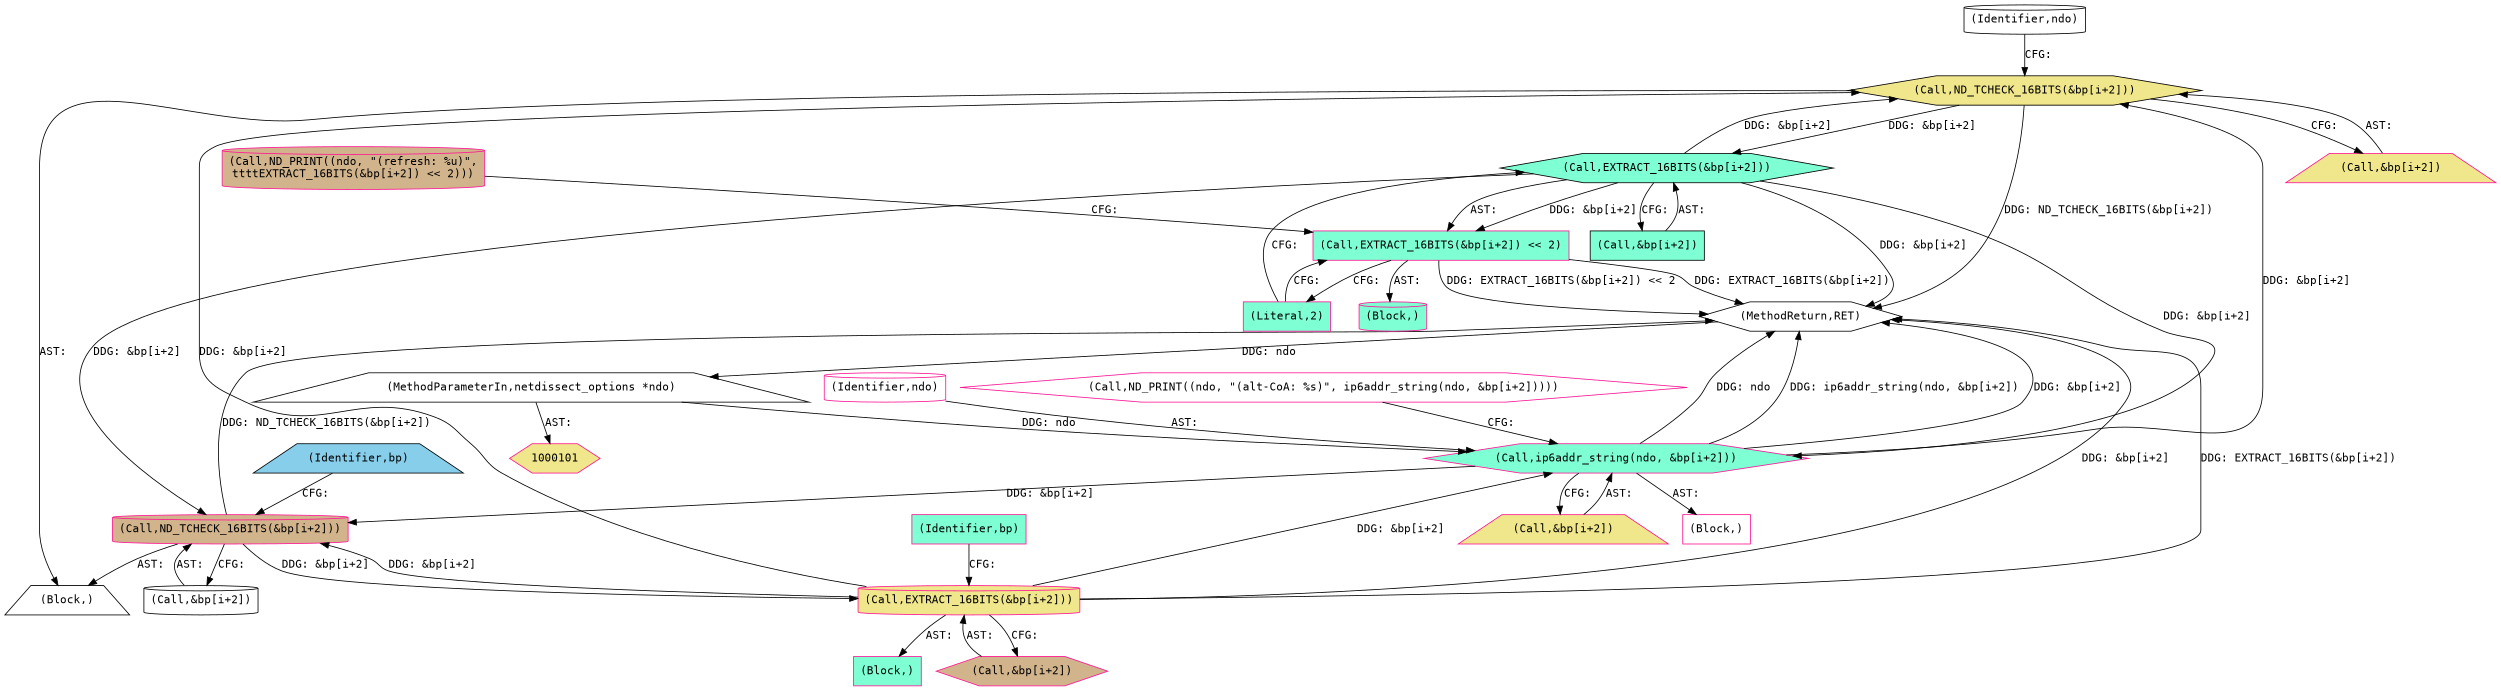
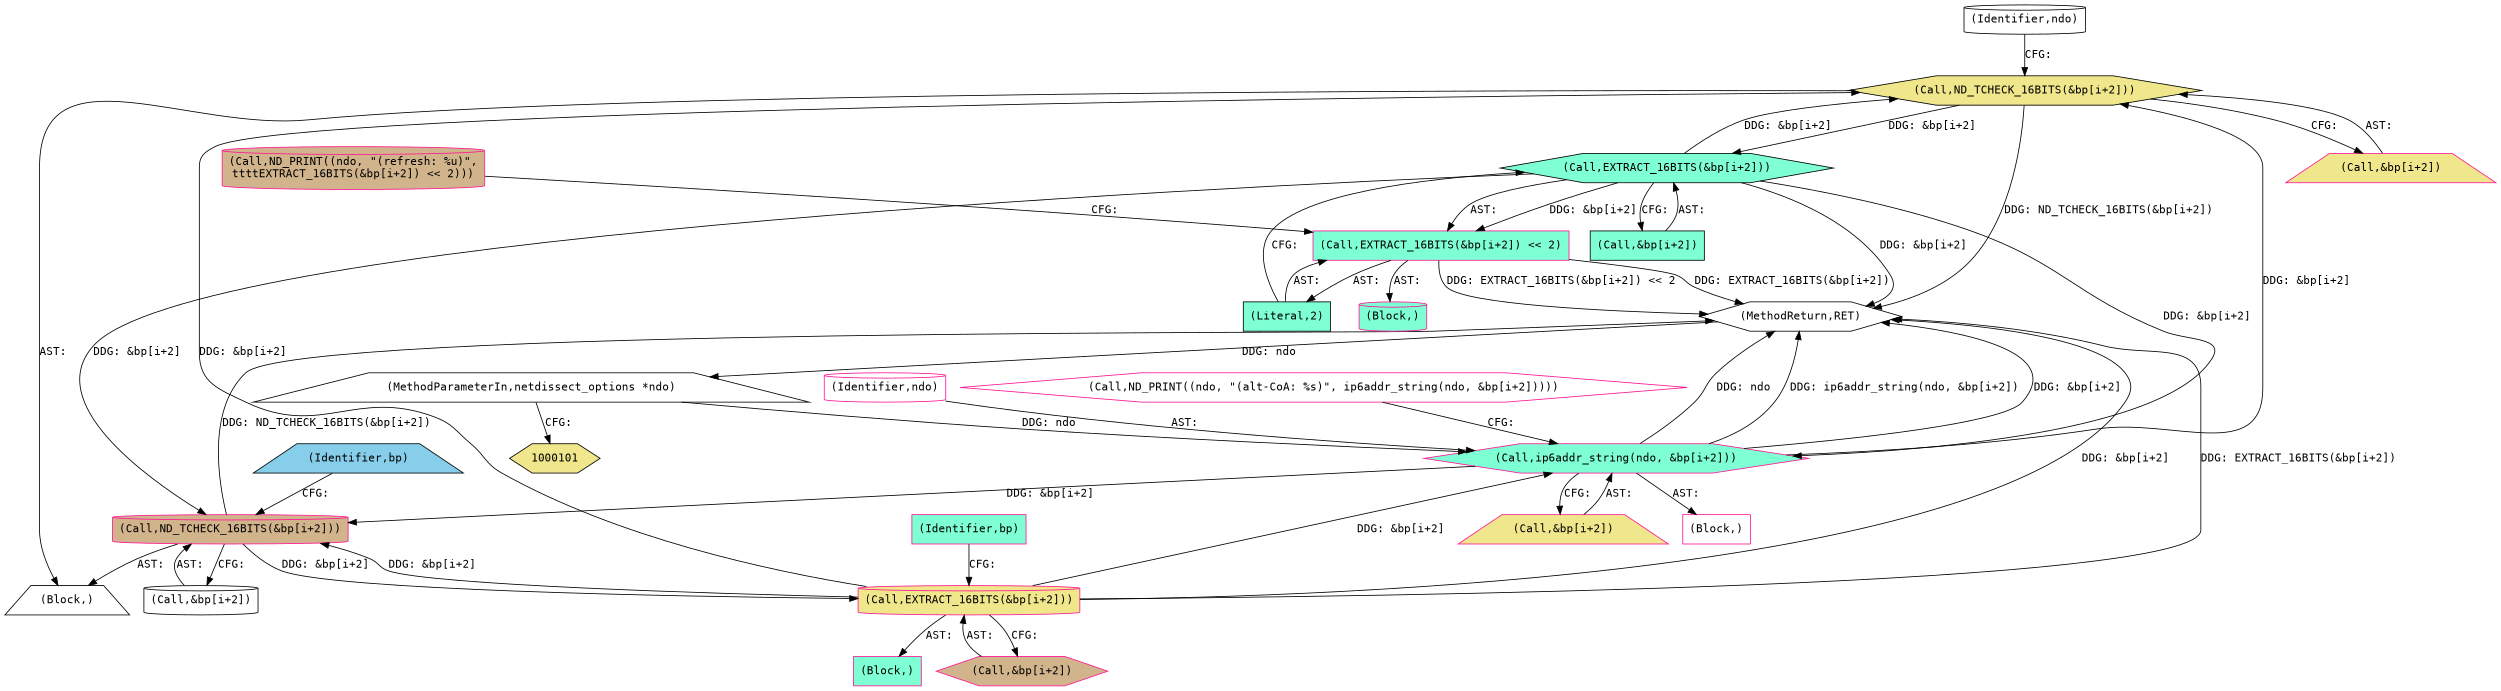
(1311, 281) -> (1311, 281)
(1370, 281) -> (1370, 281)
(1287, 317) -> (1287, 317)
(562, 423) -> (562, 423)
(555, 458) -> (555, 458)
